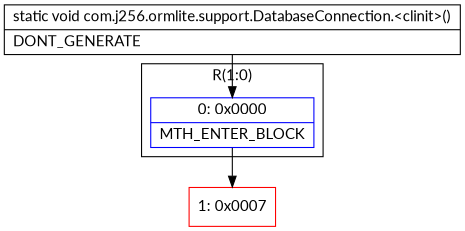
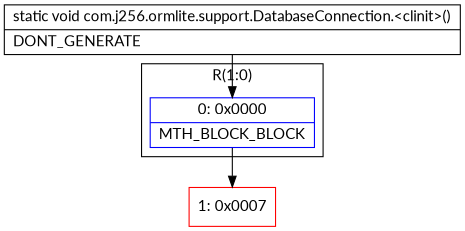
(232, 135) -> (232, 135)
